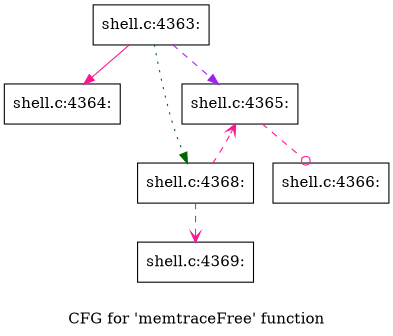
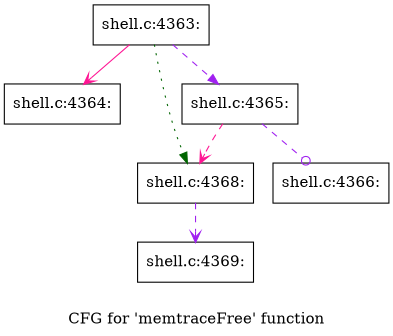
(111, 61) -> (111, 61)
(282, 141) -> (282, 141)
(222, 149) -> (213, 138)
(196, 217) -> (196, 217)
